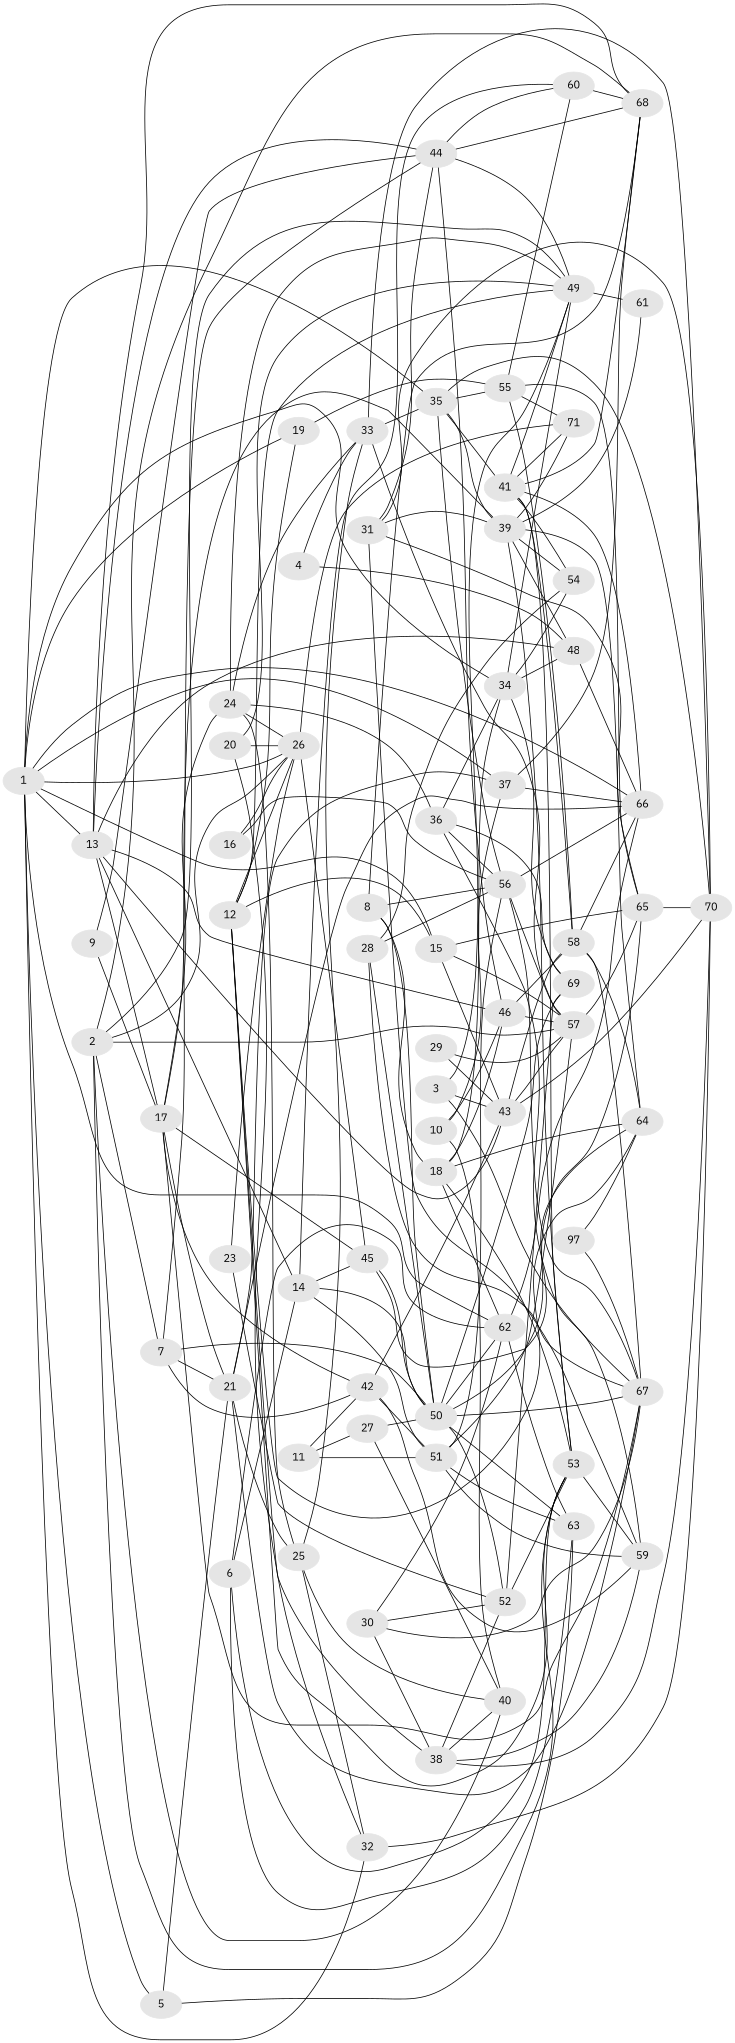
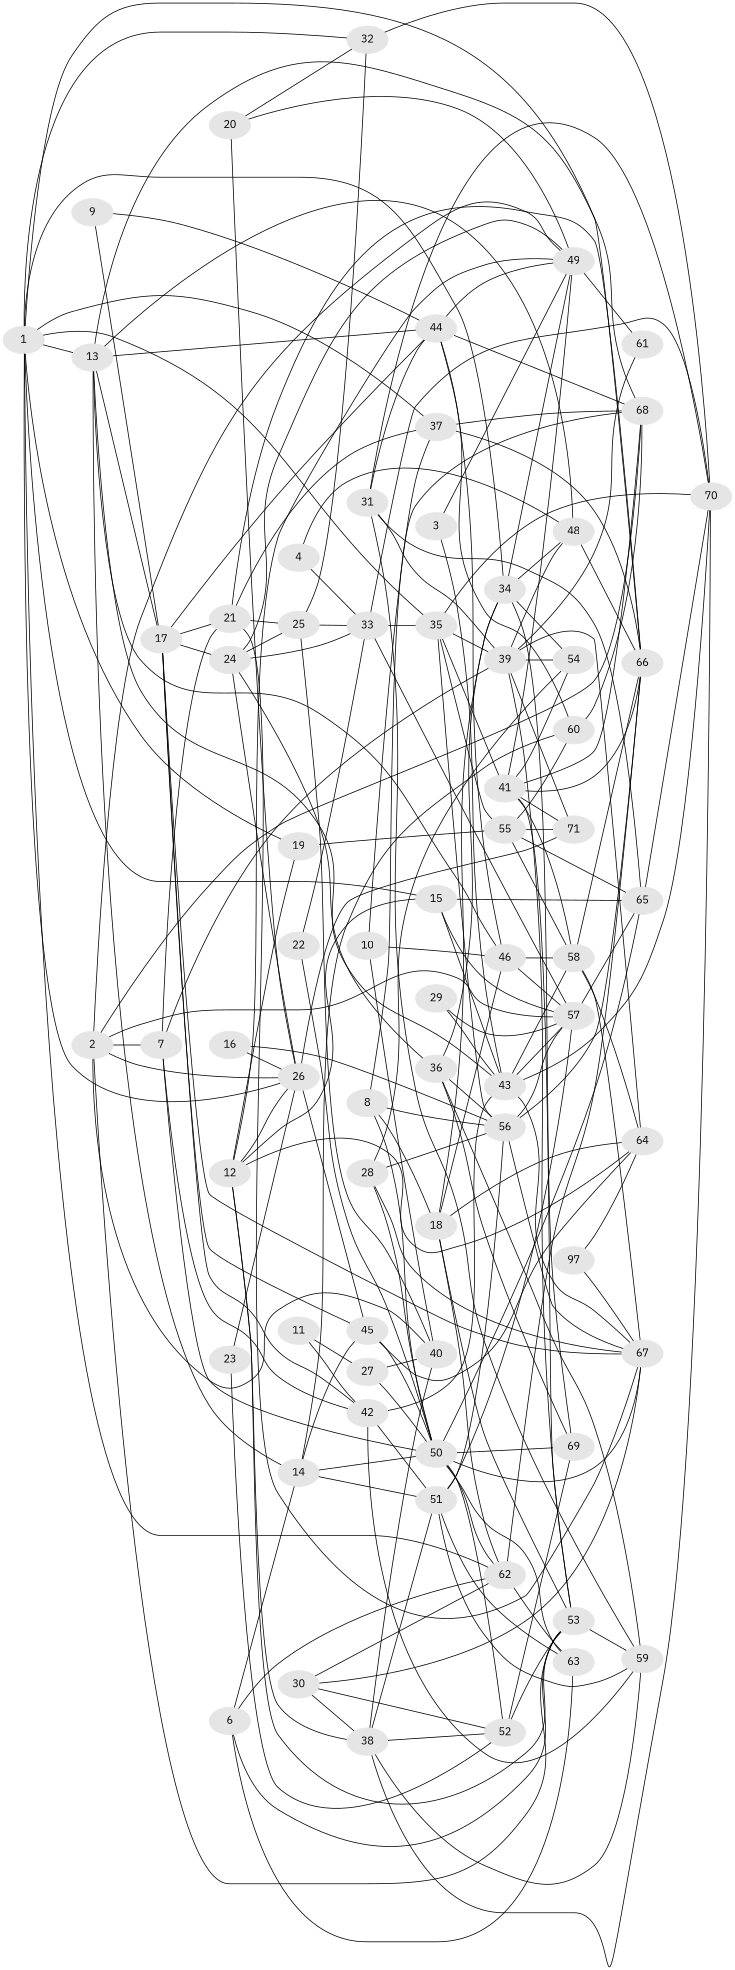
none -> (299, 946)
(525, 1250) -> (537, 1202)
(367, 1458) -> (402, 1621)
(161, 2005) -> none
